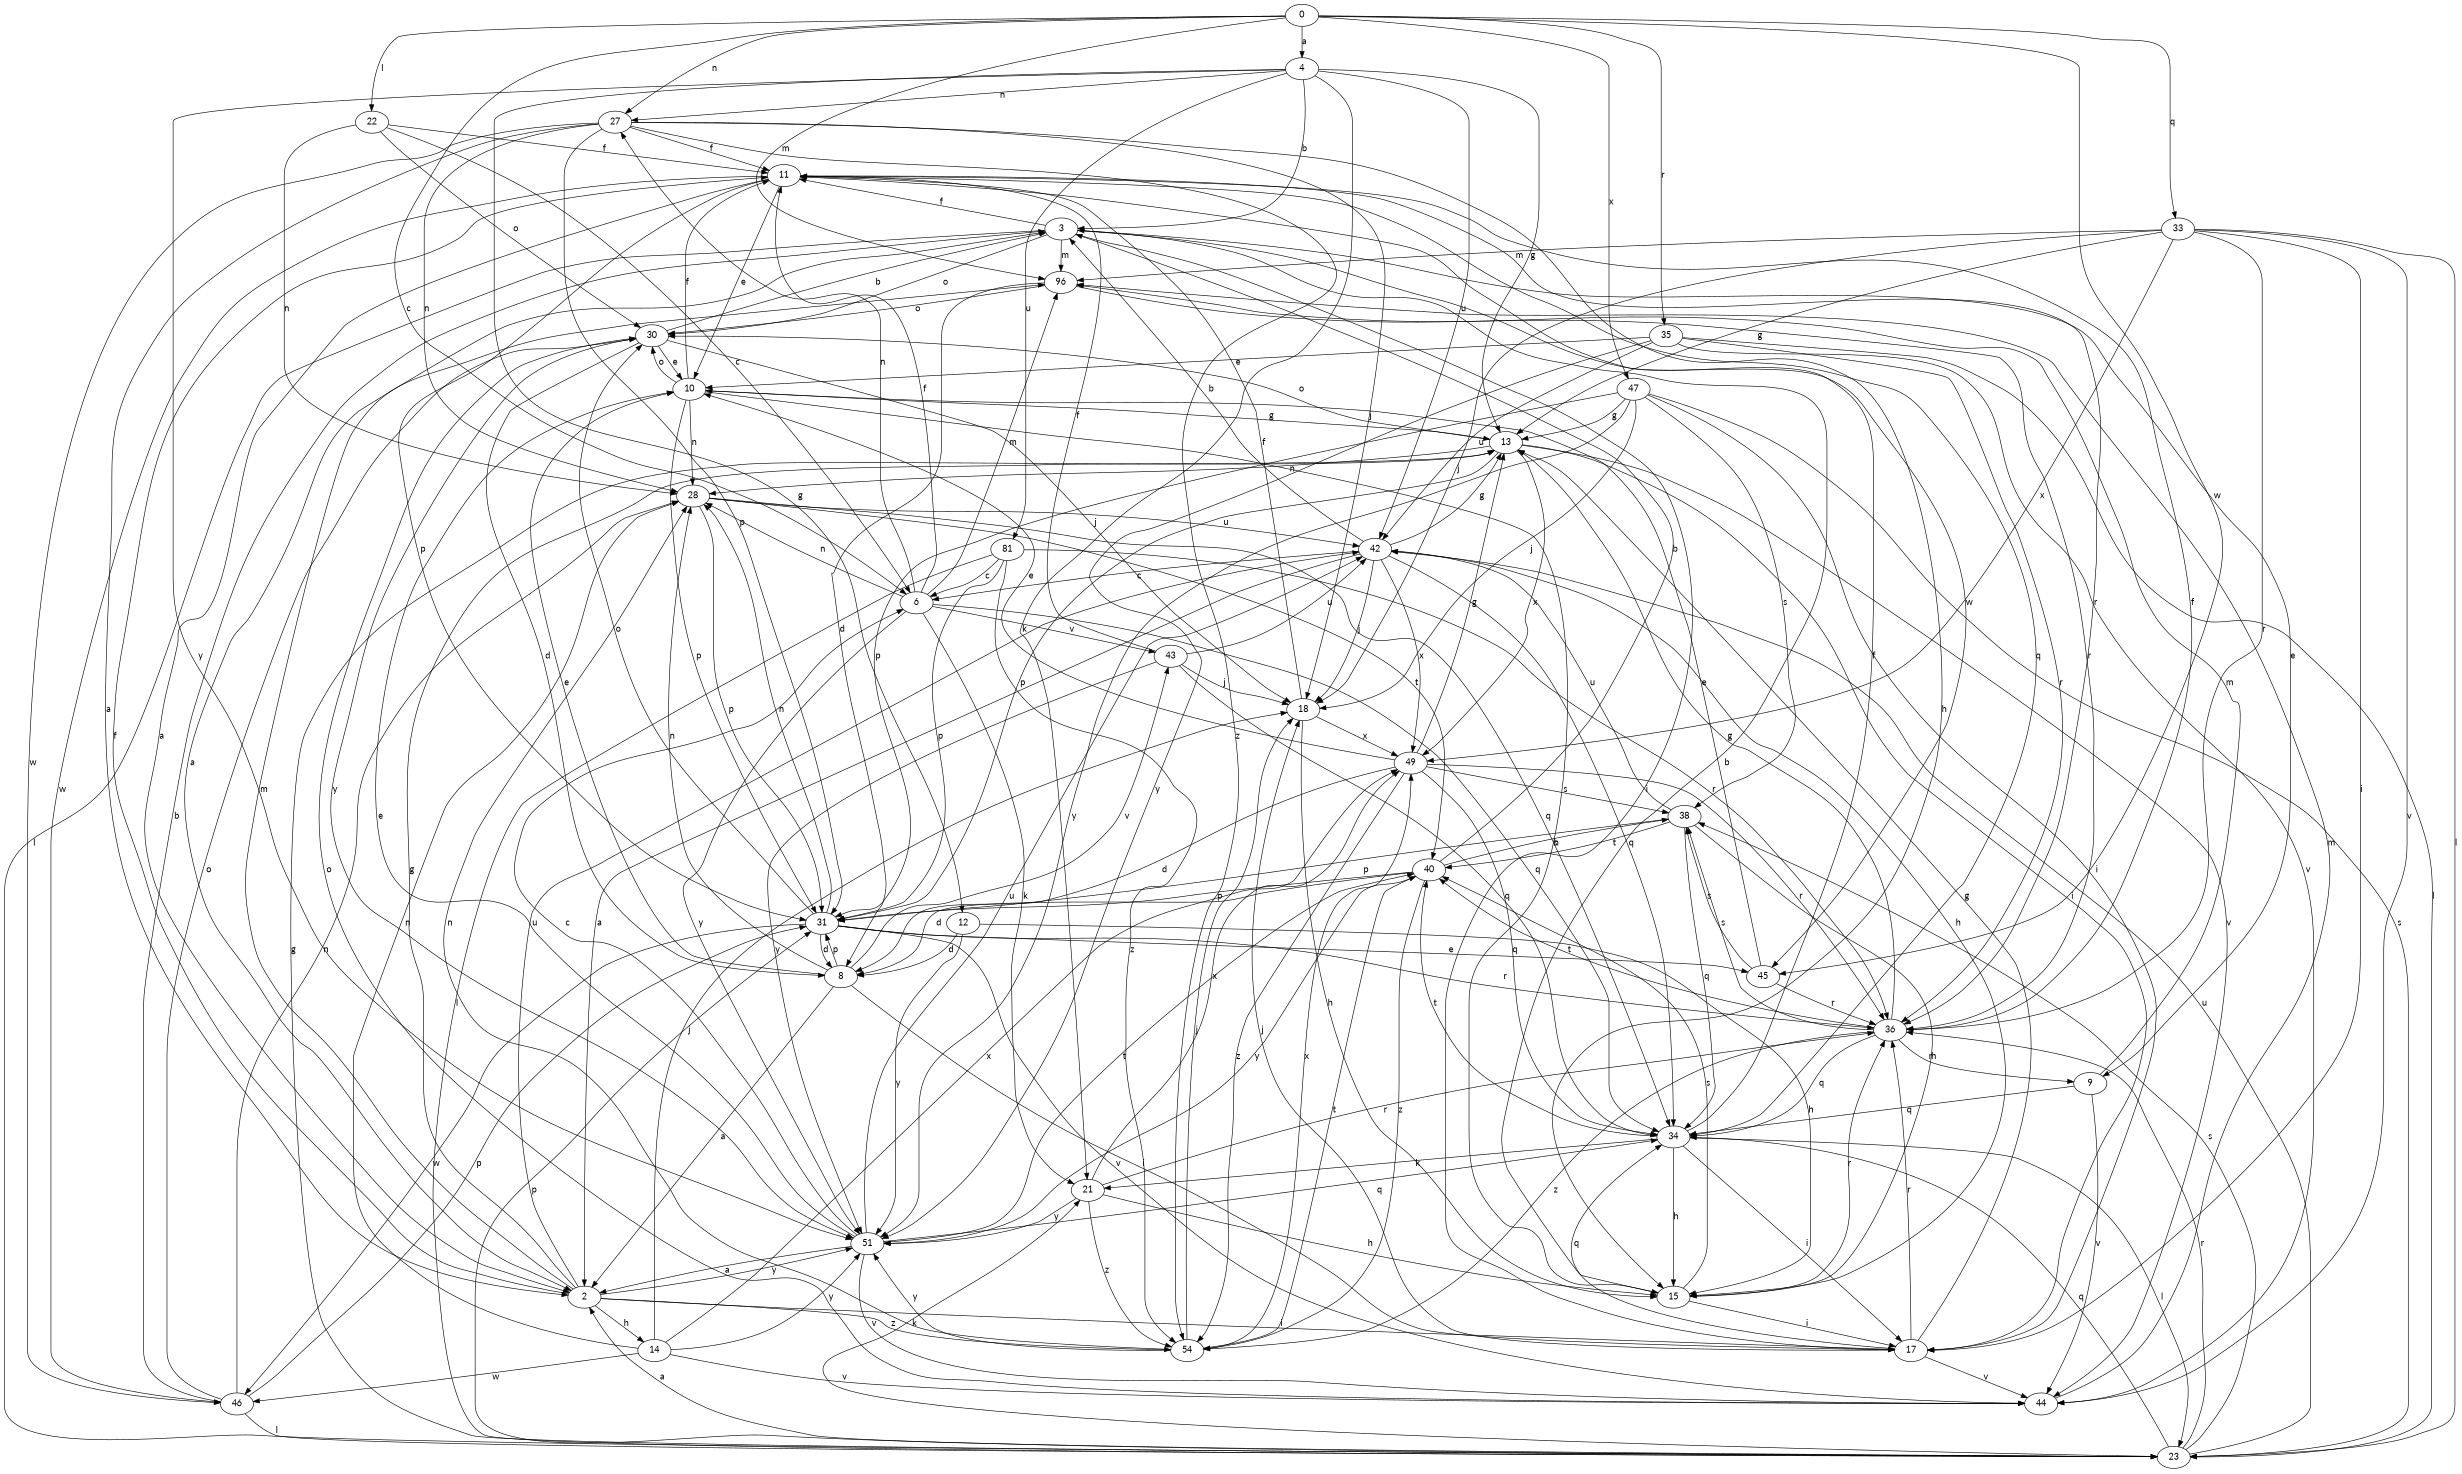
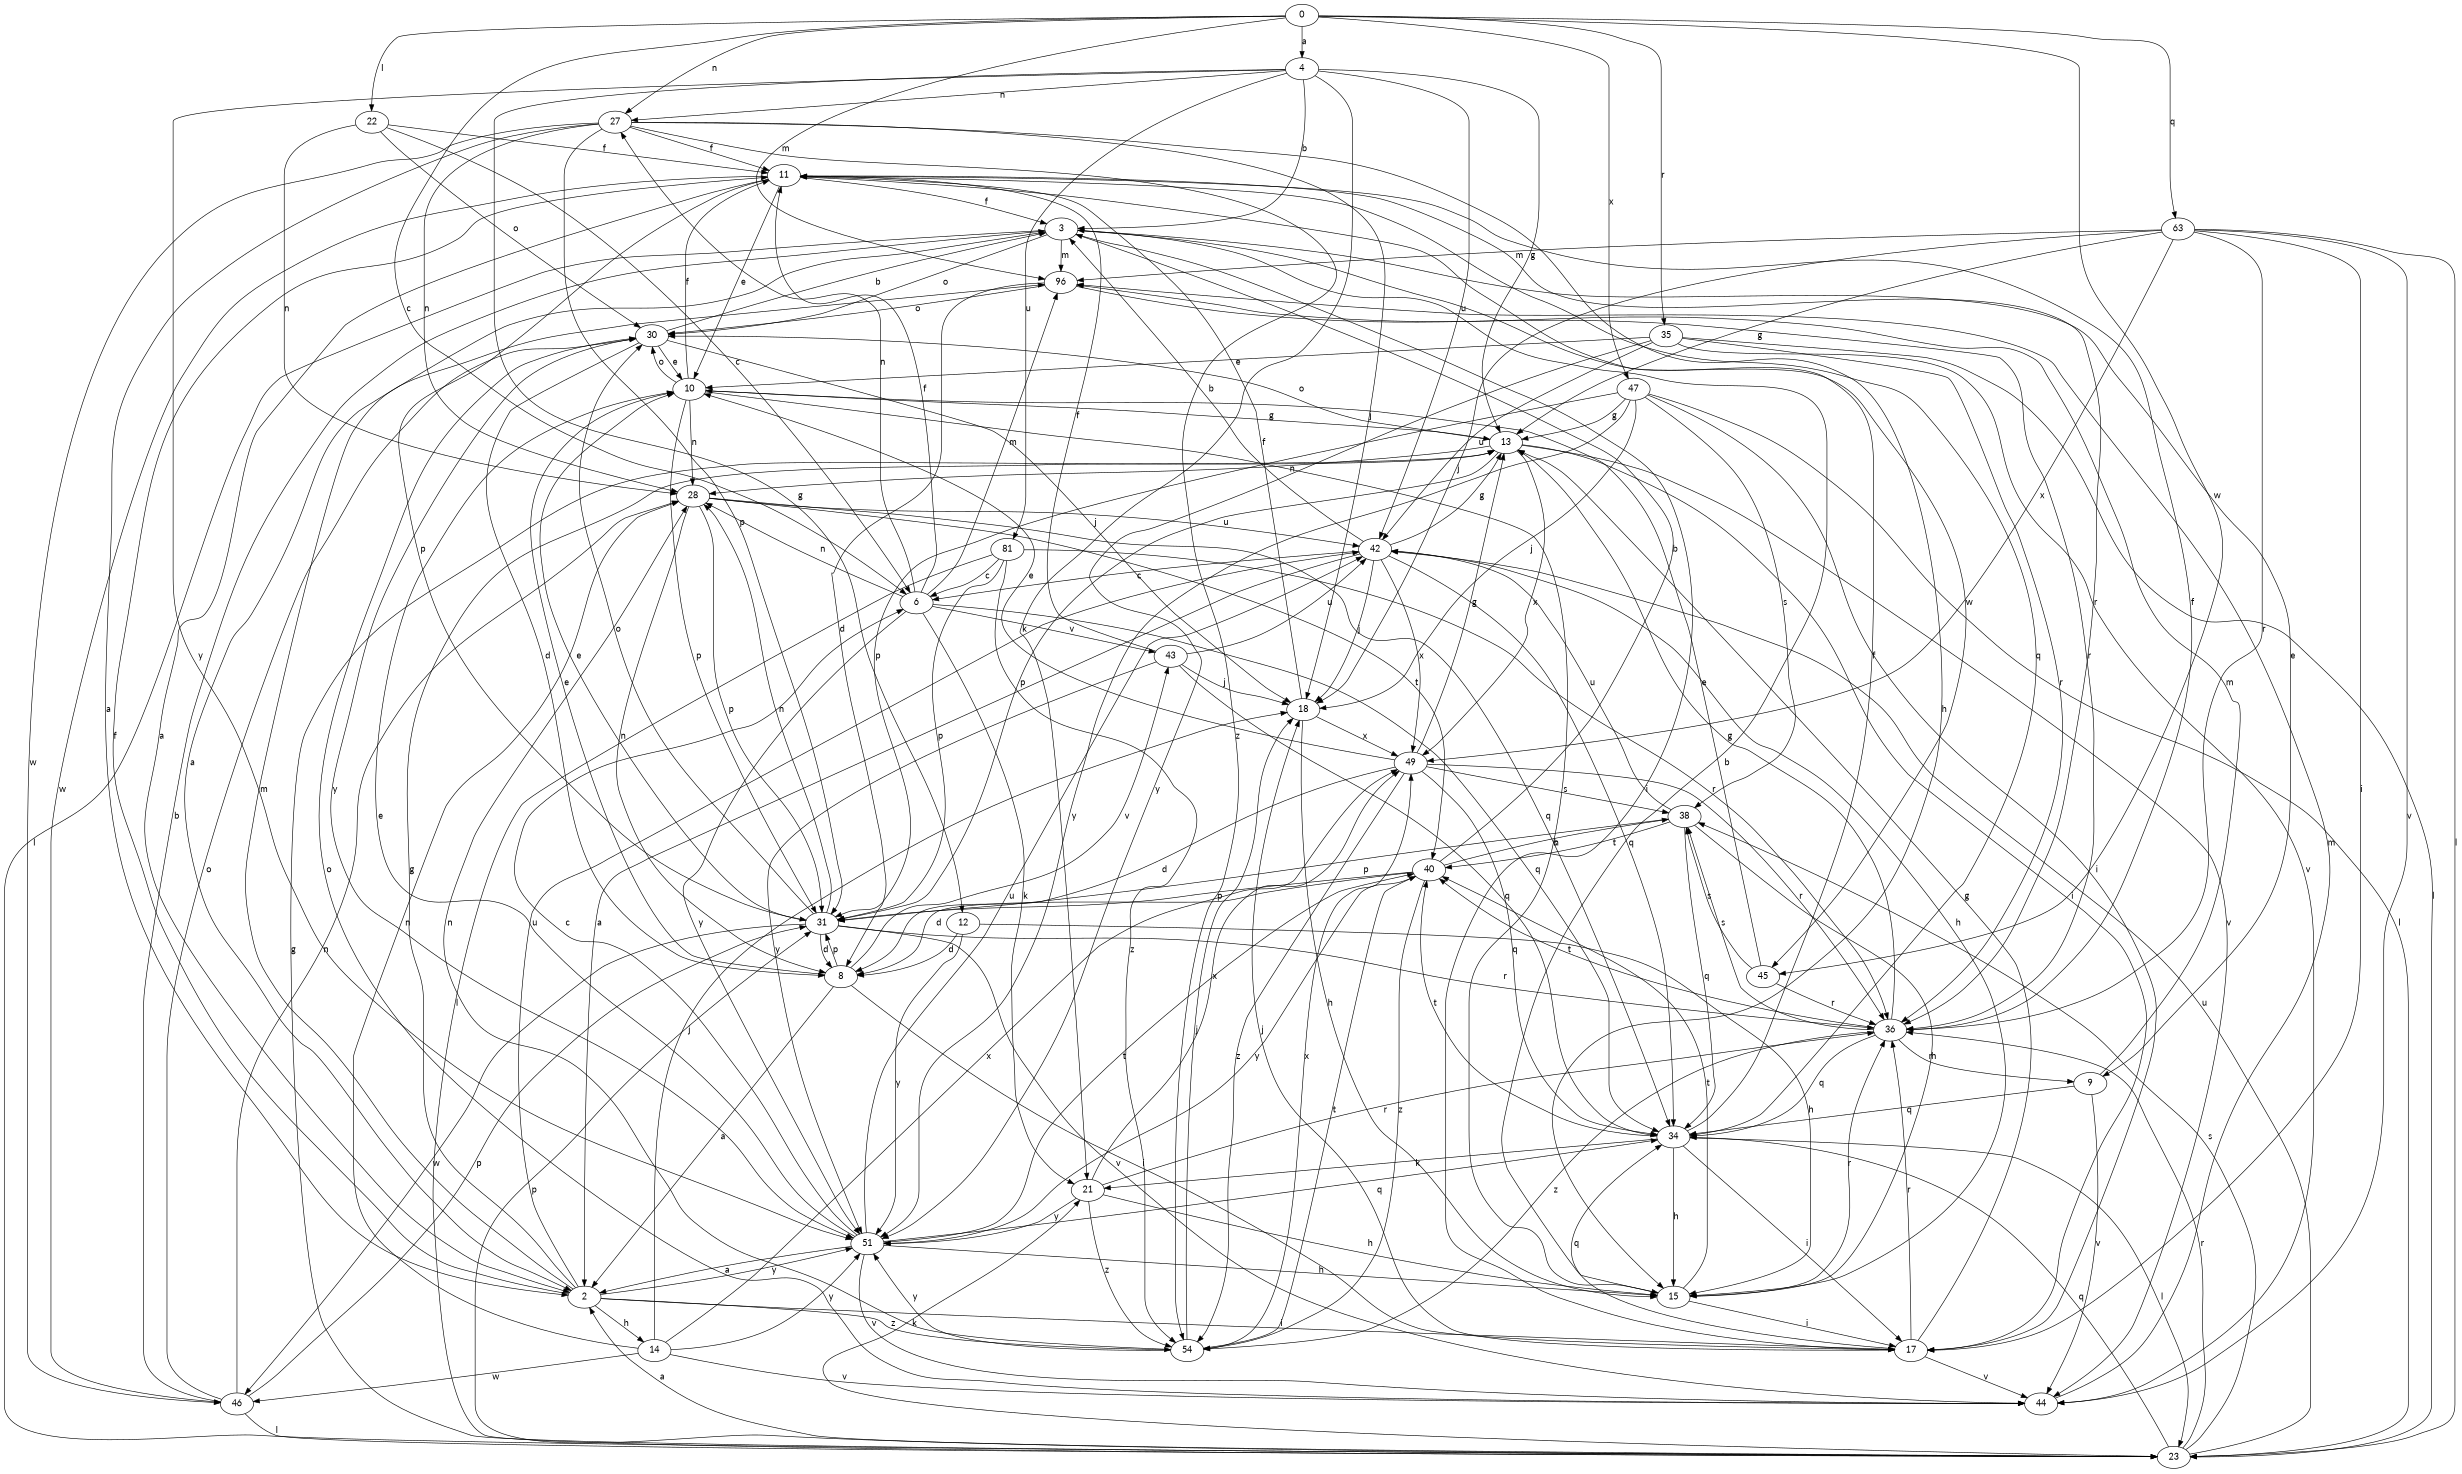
(926, 203) -> (922, 193)
(2178, 229) -> (2178, 229)
(672, 777) -> (619, 785)
(2400, 923) -> (2400, 923)
(1335, 950) -> (588, 689)
(1708, 1083) -> (1708, 1083)
none -> (1267, 1270)
